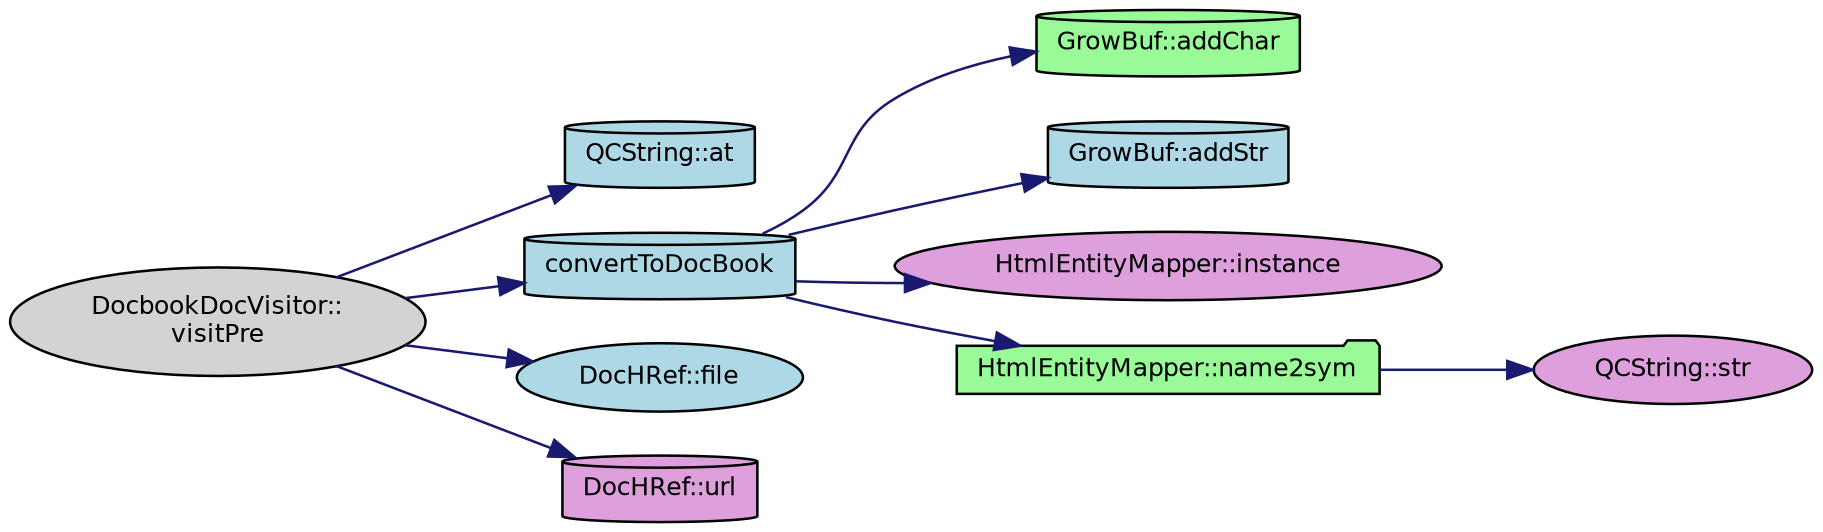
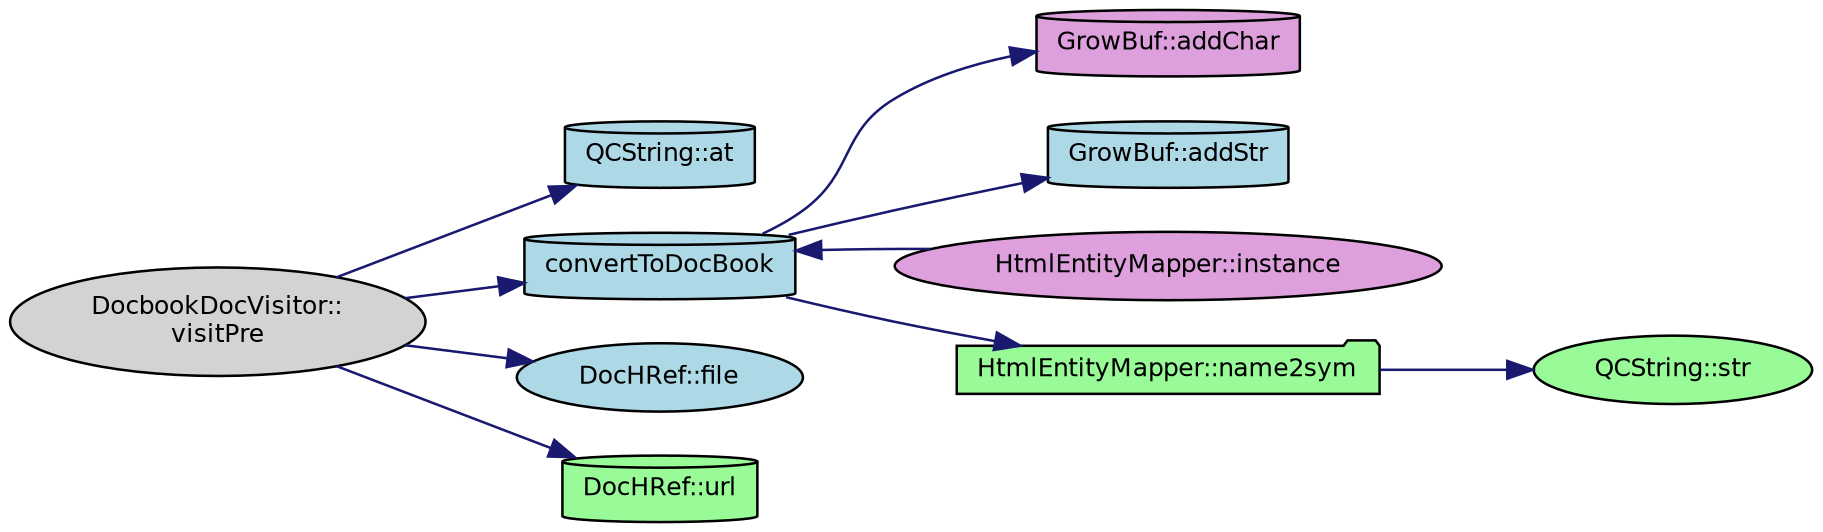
(1168, 43) -> (1168, 43)
(850, 283) -> (876, 249)
(1673, 370) -> (1673, 370)
(660, 489) -> (660, 489)
